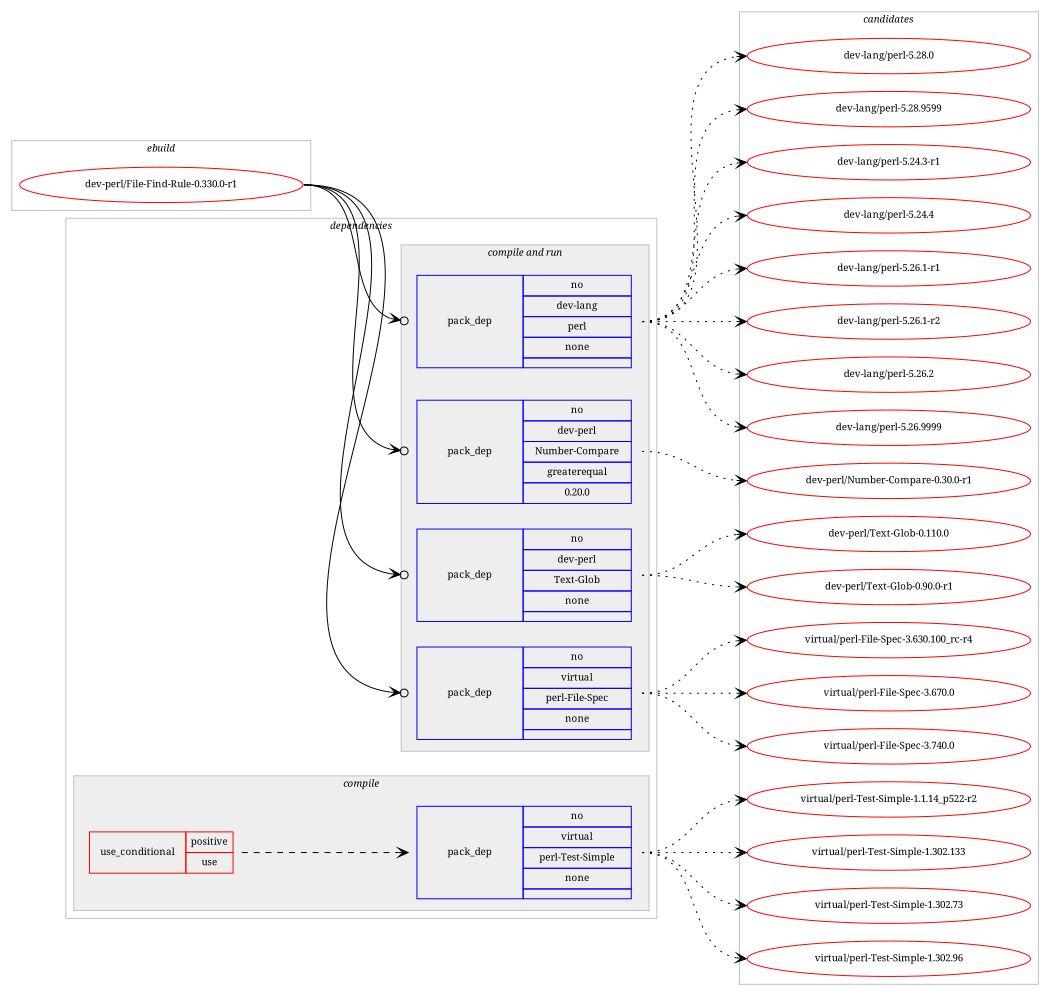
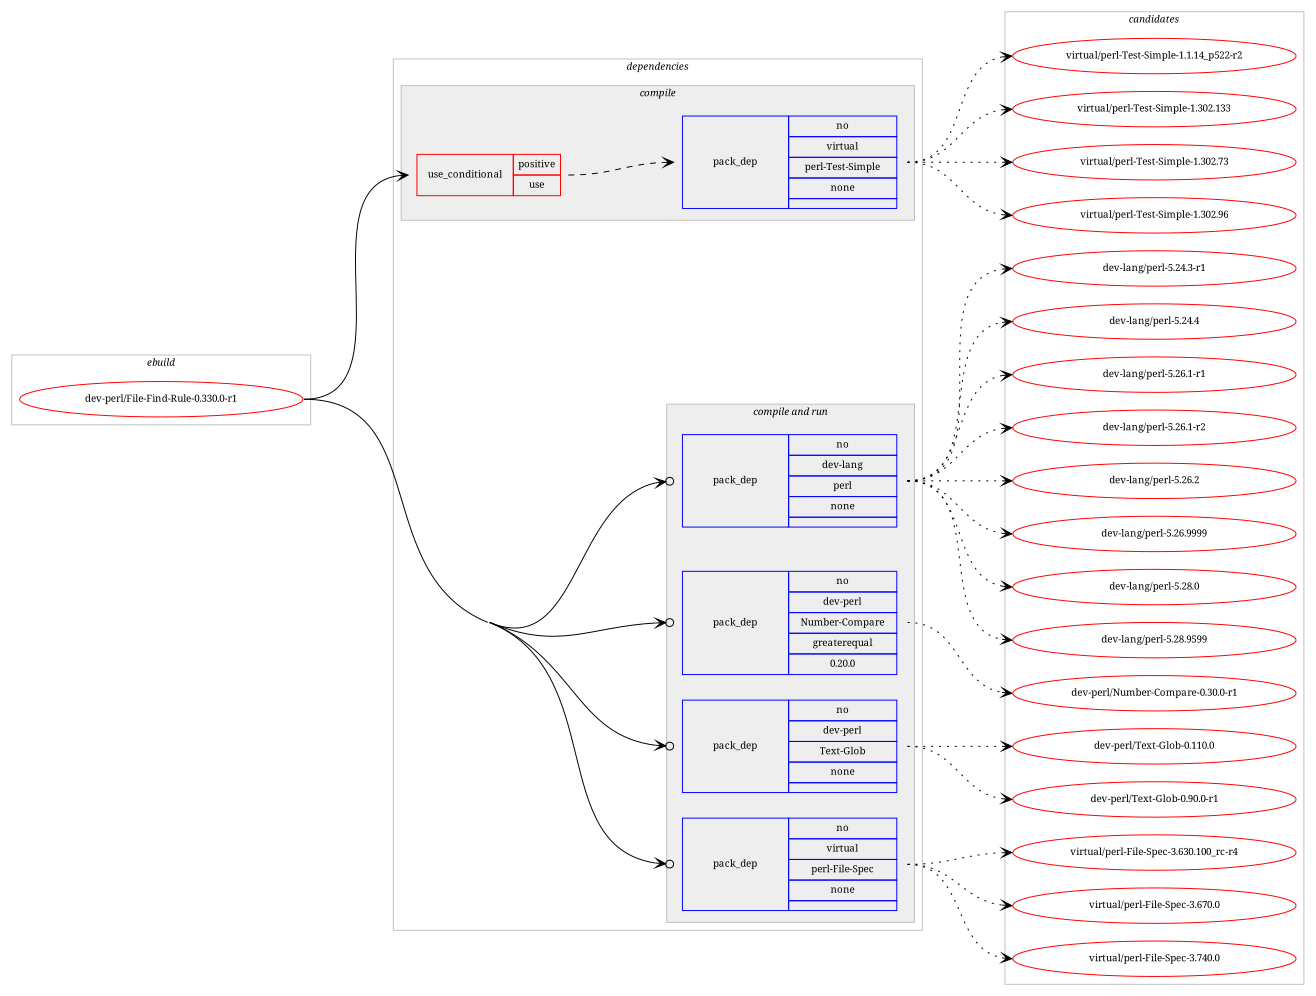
none -> (356, 292)
